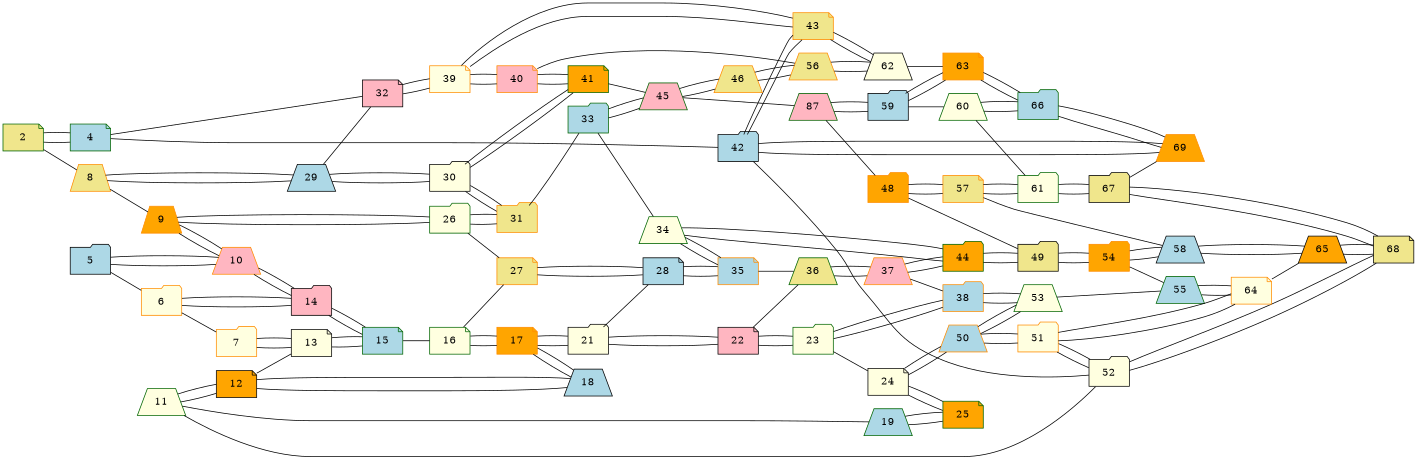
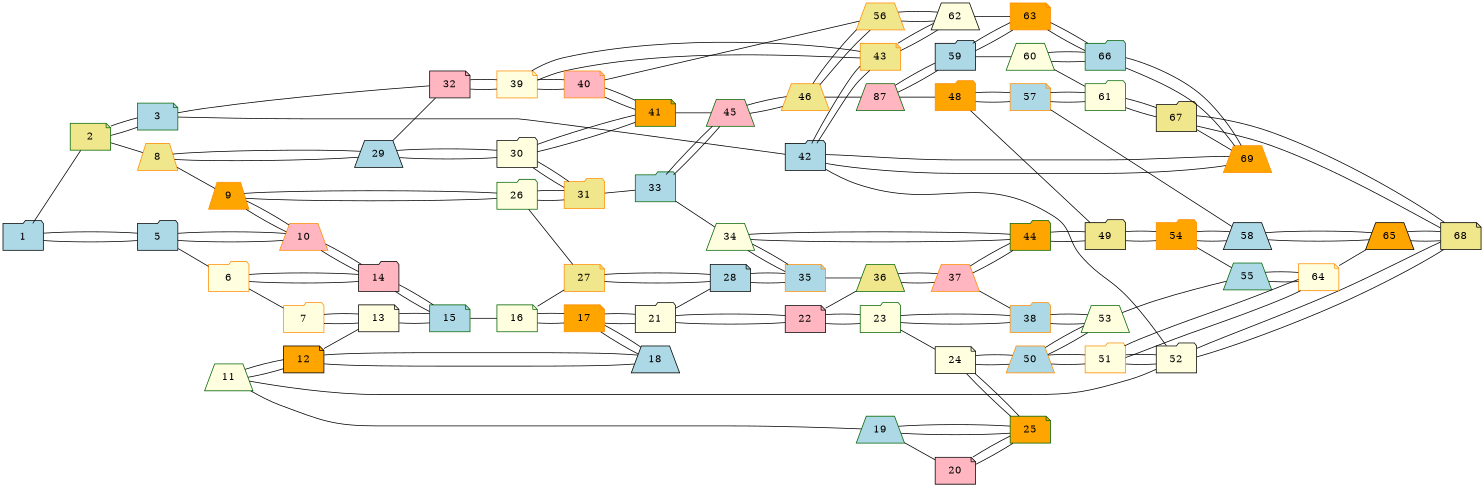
(739, 102) -> (852, 97)
(90, 137) -> (158, 117)
(963, 189) -> (1030, 97)
none -> (23, 237)
none -> (955, 471)
